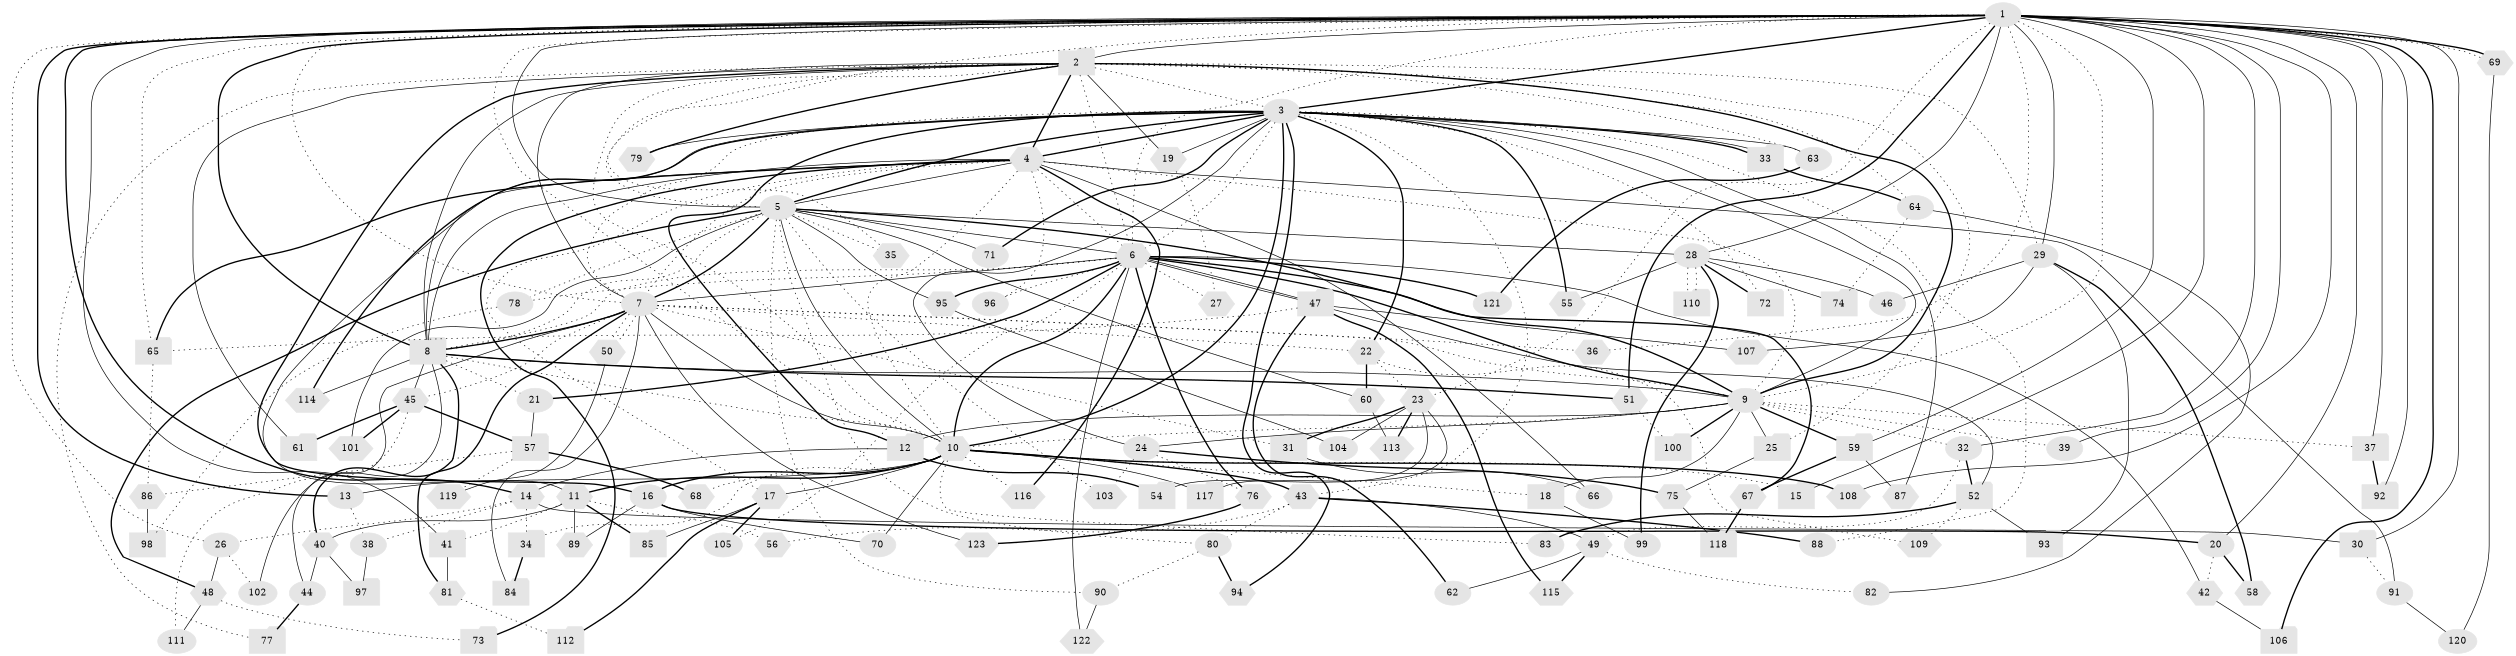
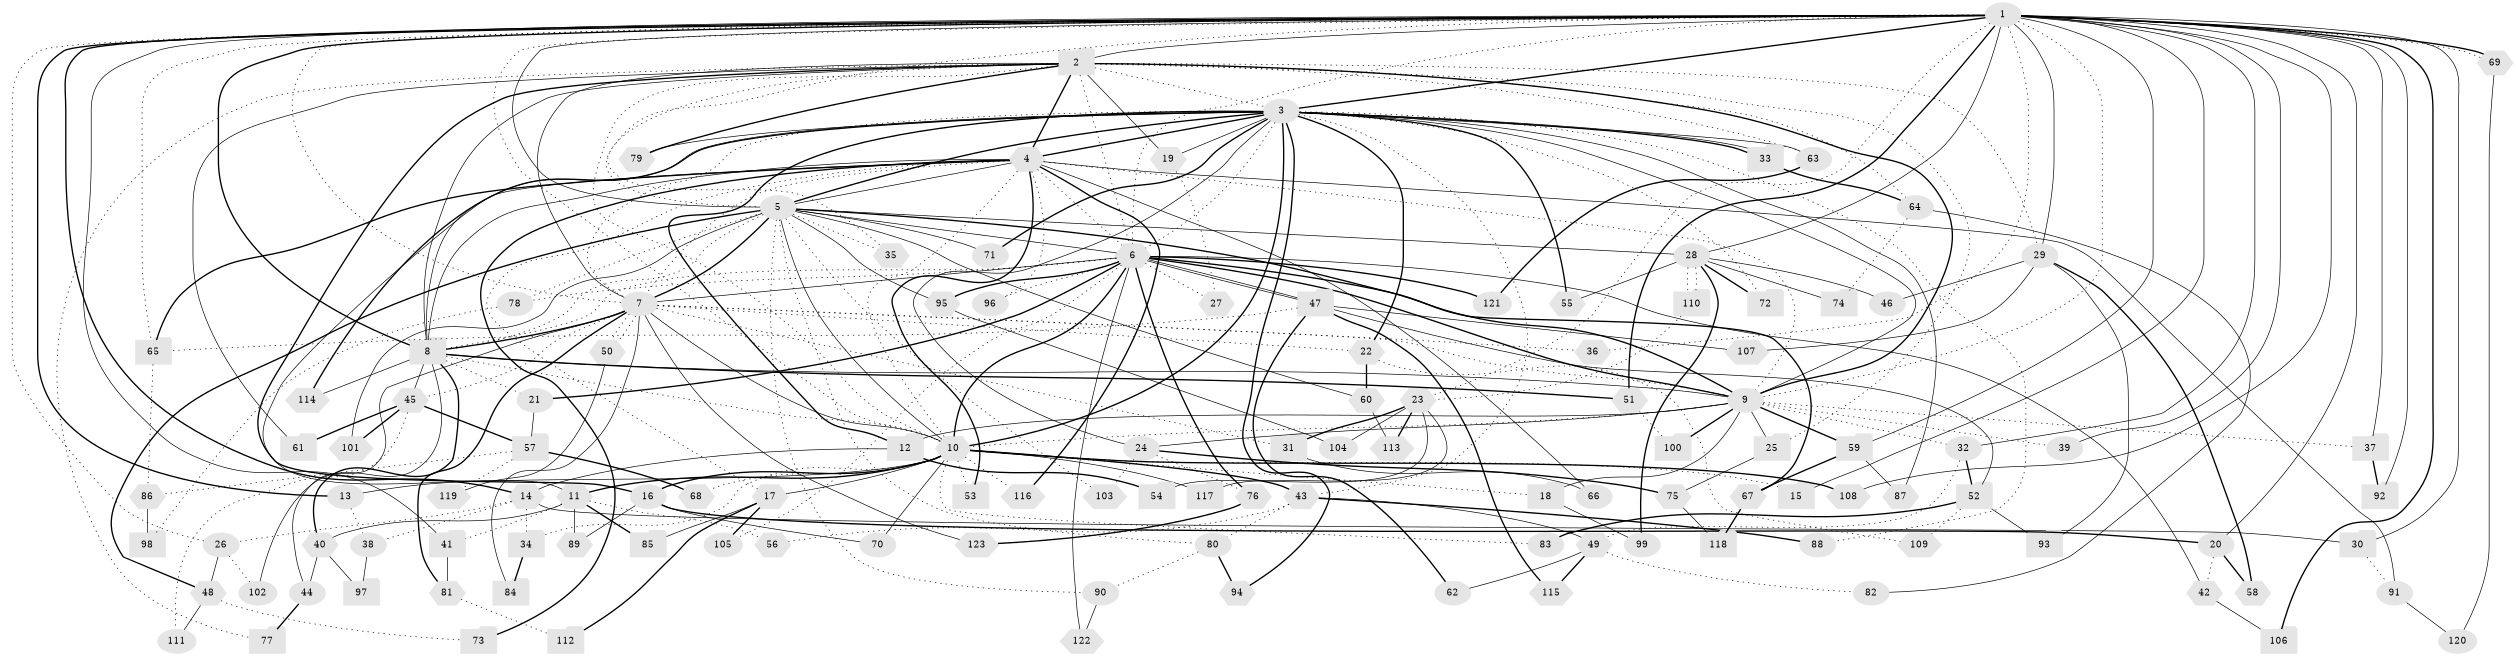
(1395, 379) -> (1548, 386)
none -> (971, 497)
